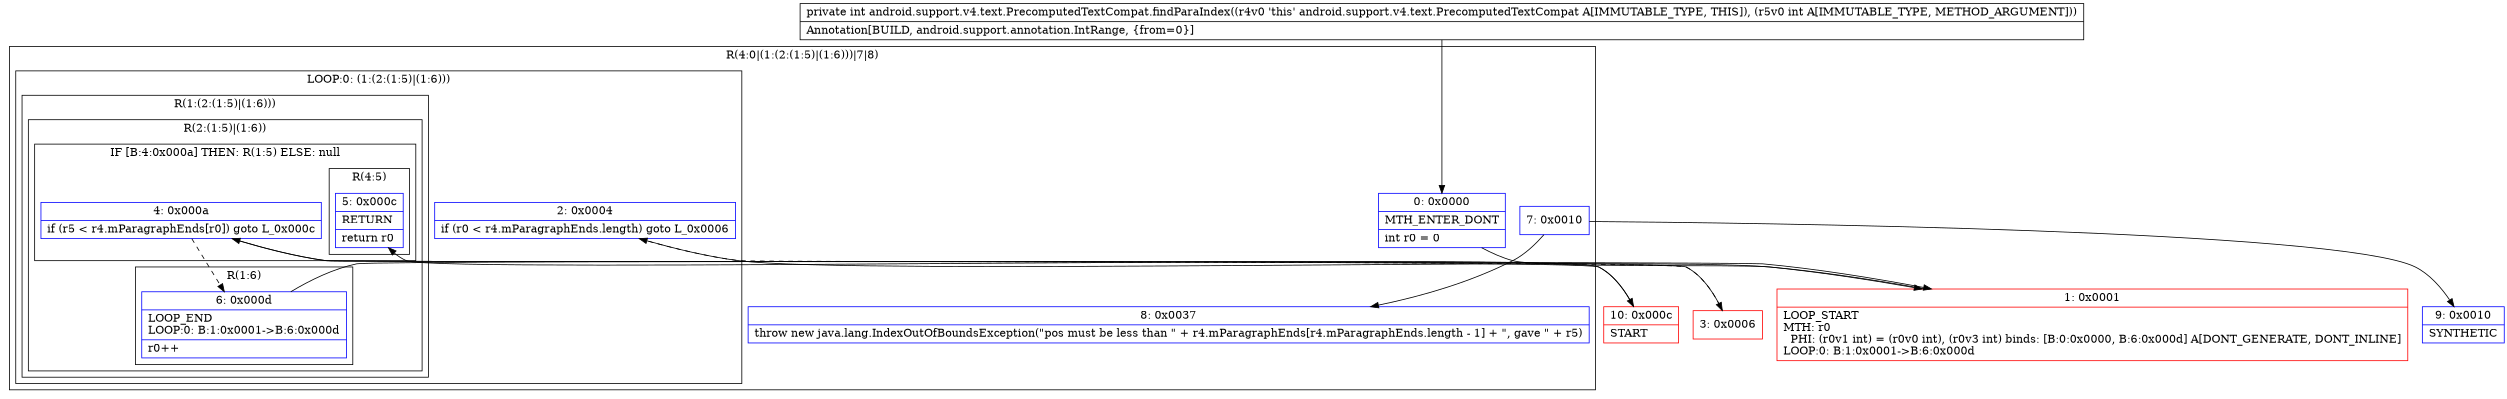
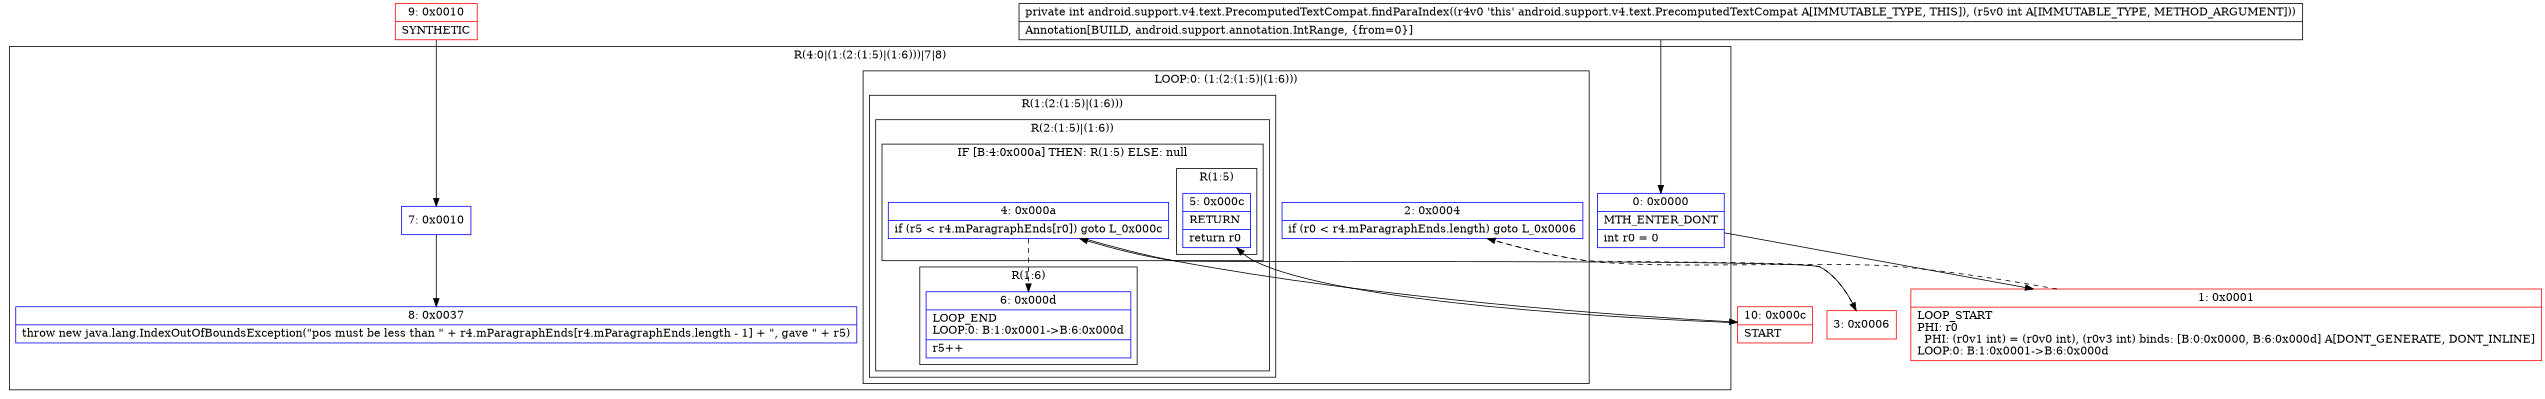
(369, 178) -> (1217, 178)
(2027, 231) -> (436, 119)
(1105, 262) -> none
(1286, 265) -> (1832, 264)
(2463, 325) -> (436, 22)
(1809, 328) -> (1940, 328)
(164, 348) -> (948, 348)
